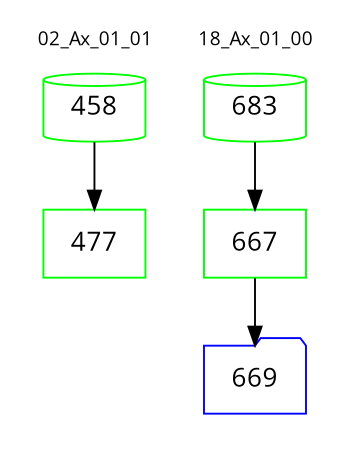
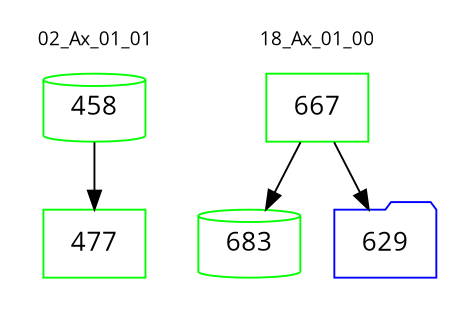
(255, 166) -> (288, 167)
(255, 380) -> (385, 244)
